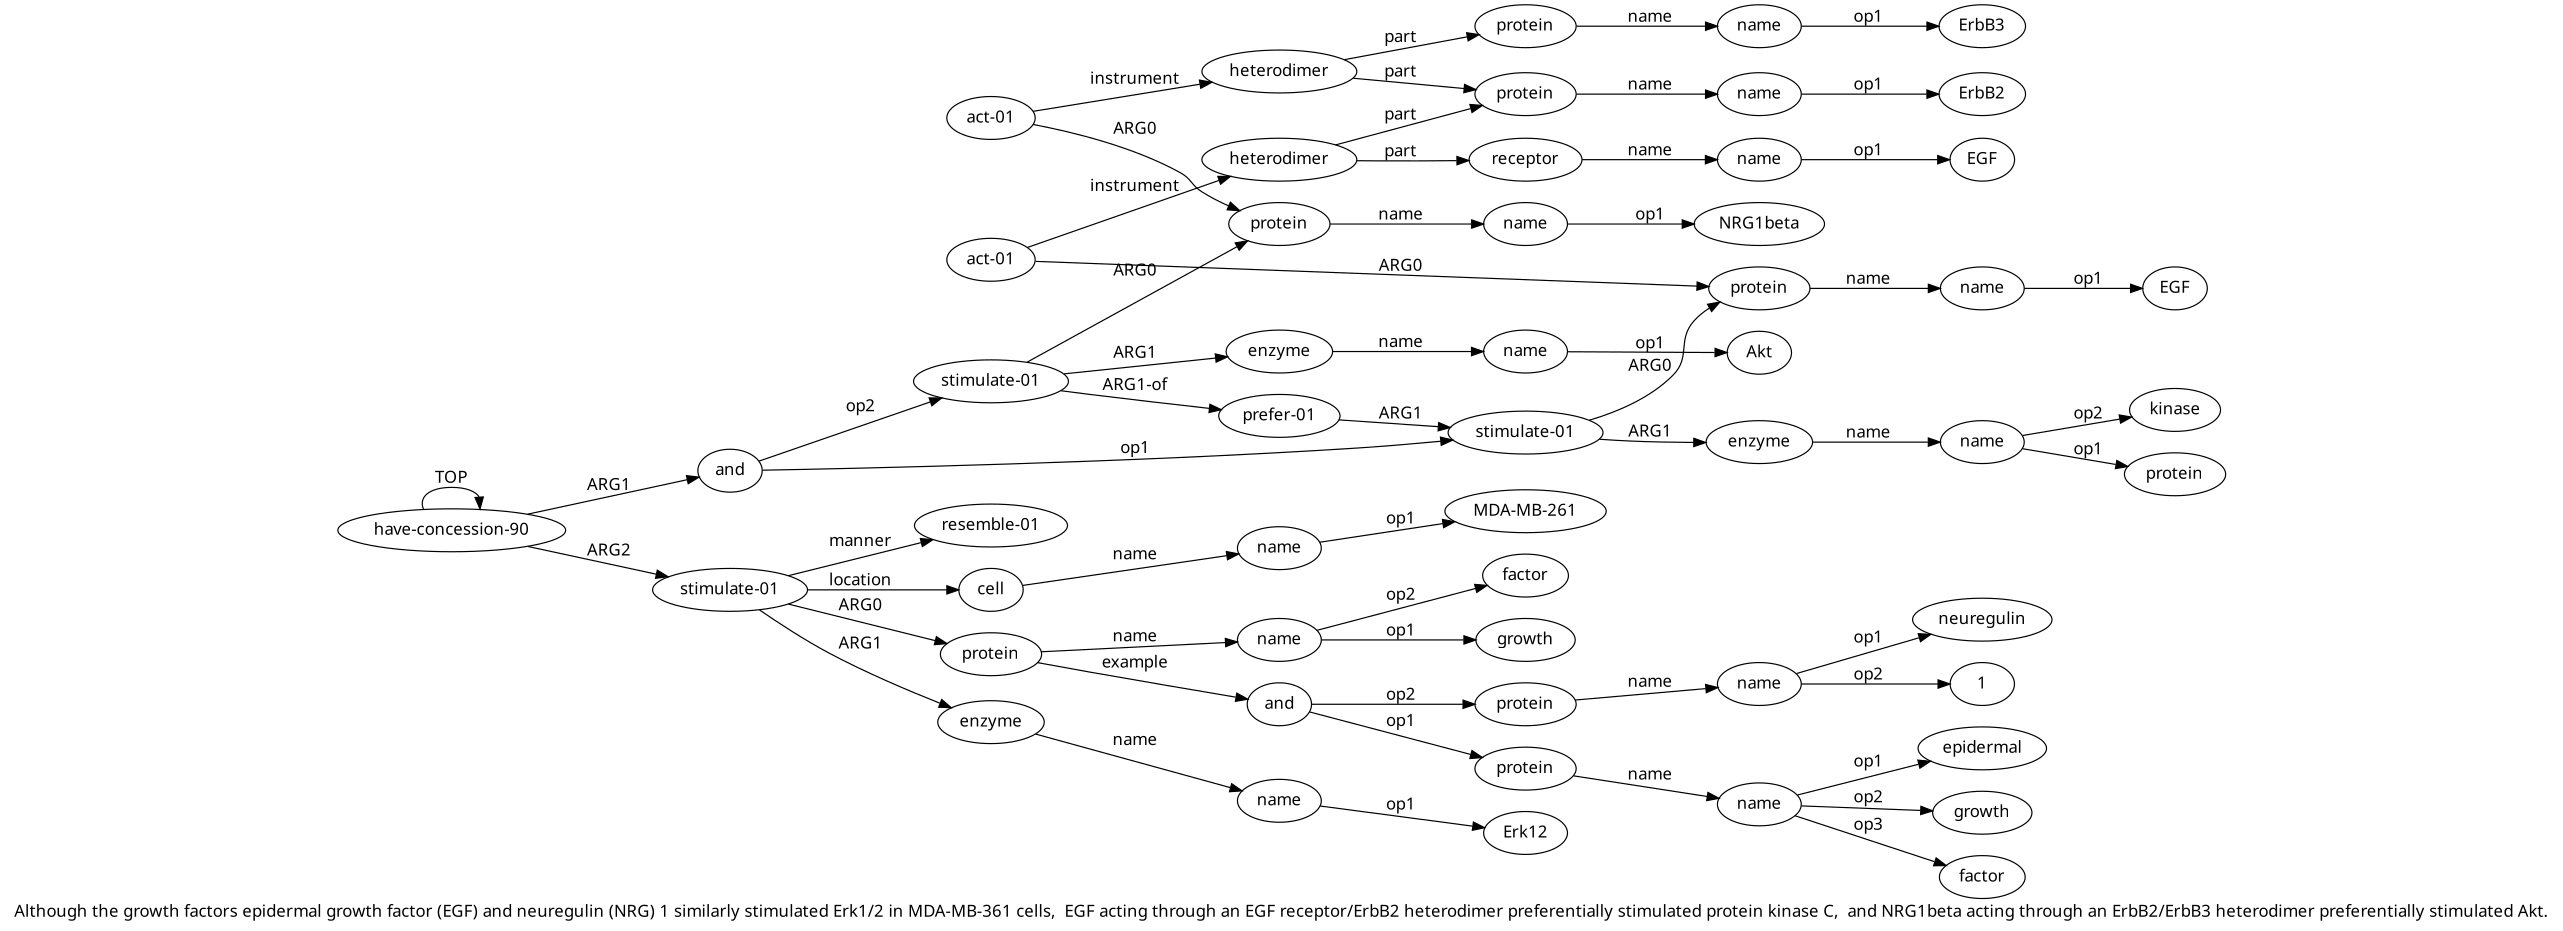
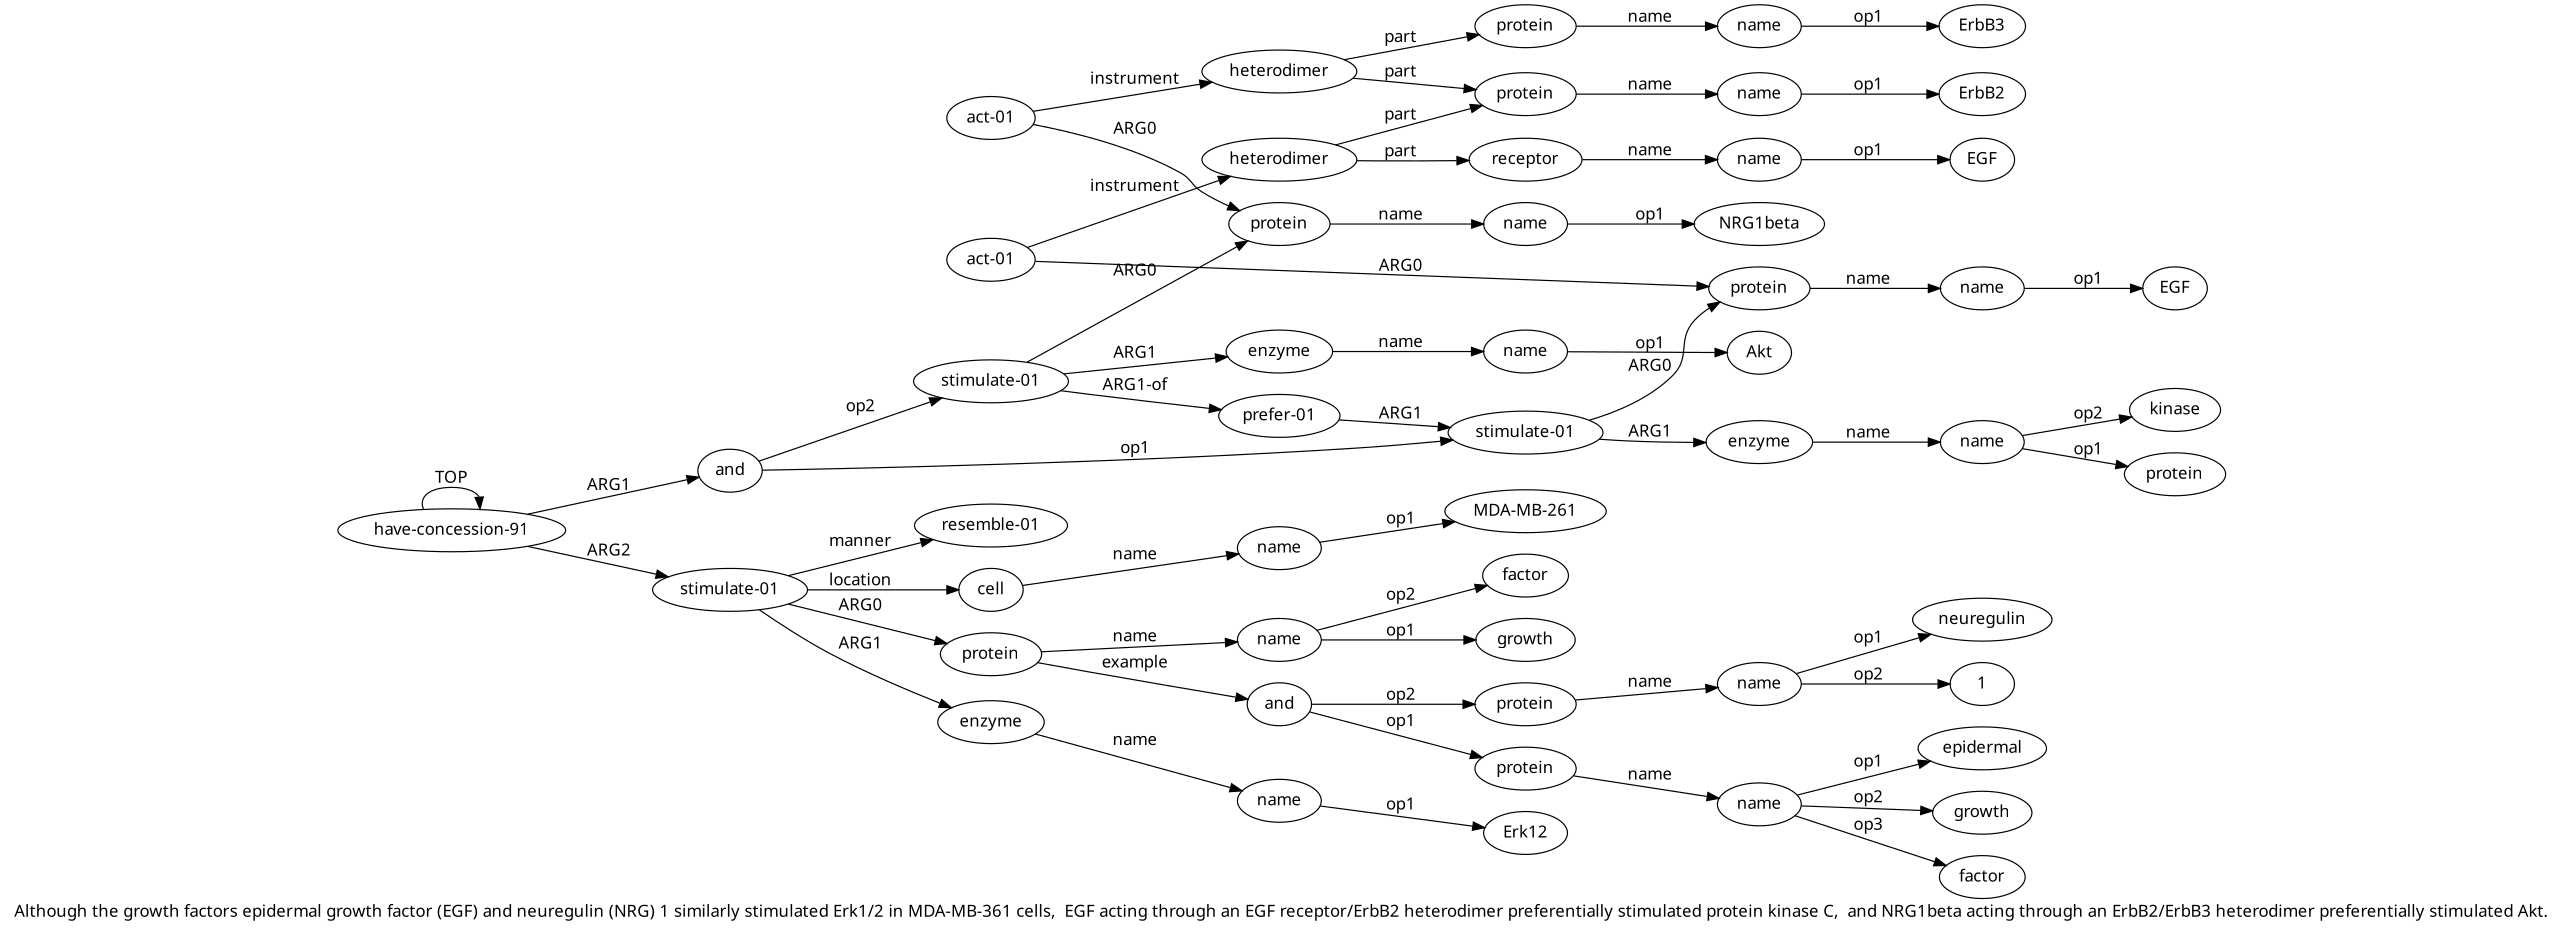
(452, 530) -> (452, 530)
